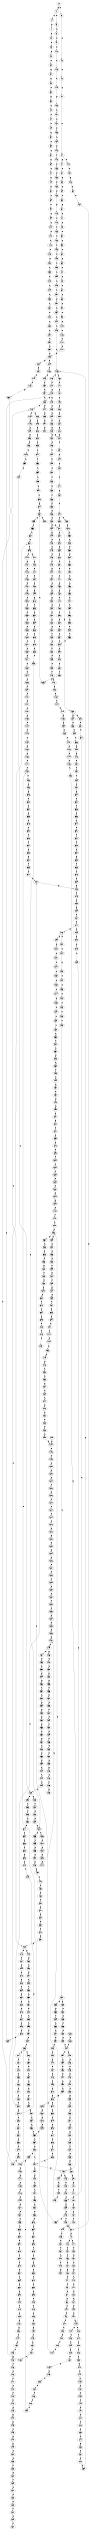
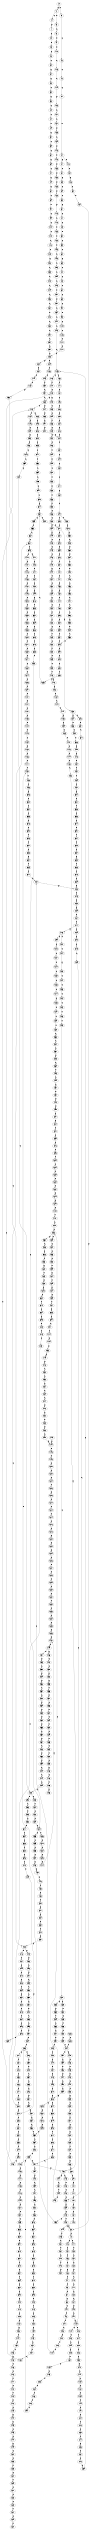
(34, 2157) -> (31, 2161)
